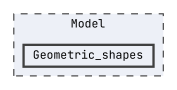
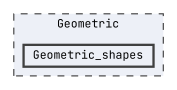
(89, 25) -> (89, 25)
